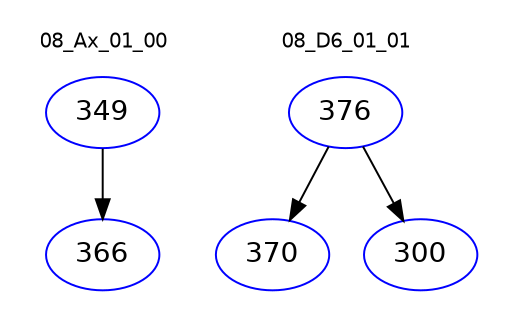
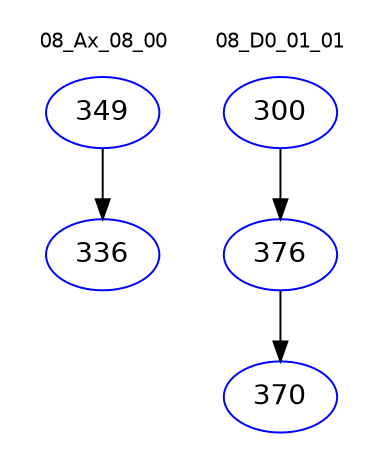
(104, 42) -> (104, 42)
(347, 42) -> (280, 42)
(378, 175) -> (280, 174)
(103, 255) -> (103, 255)
